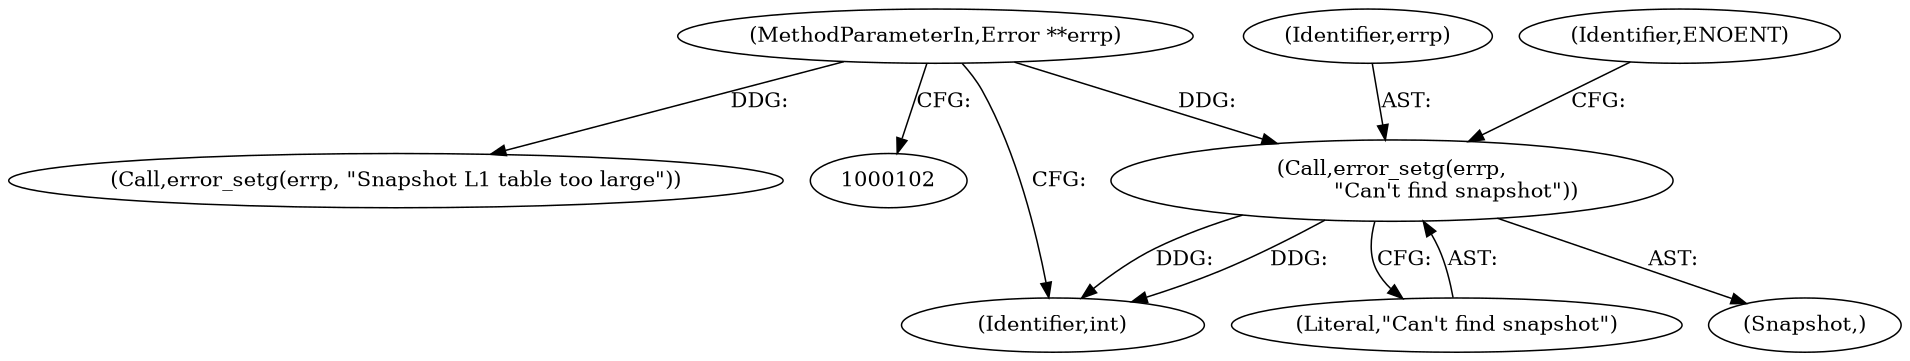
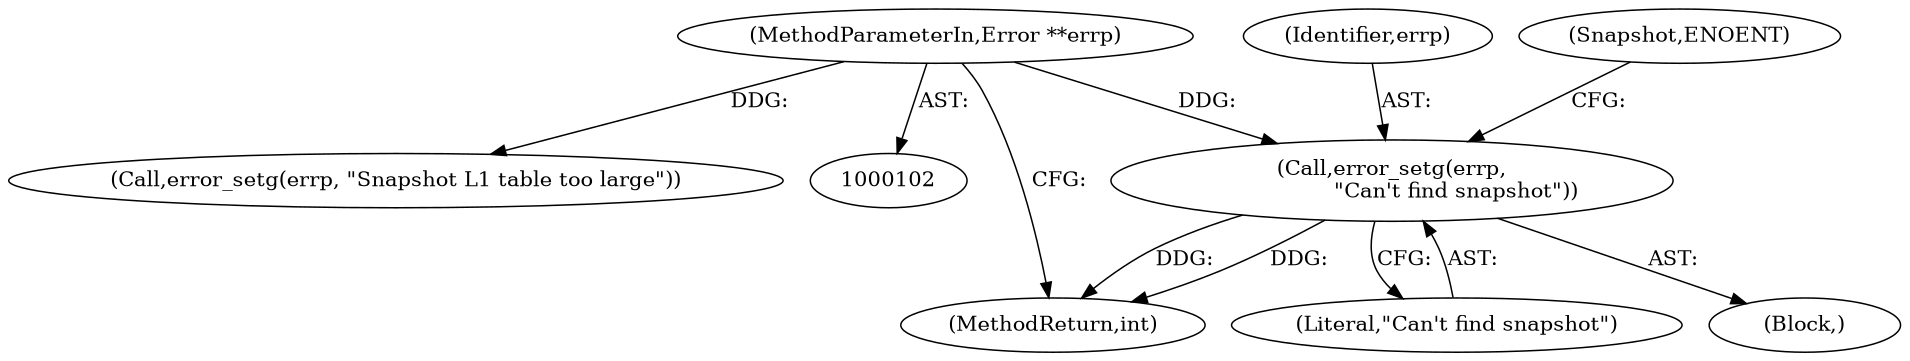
(1680, 36) -> (1680, 36)
(947, 102) -> (947, 102)
(1053, 325) -> (1053, 325)
(1805, 325) -> (1805, 325)
